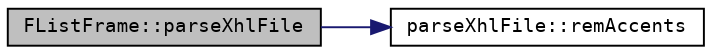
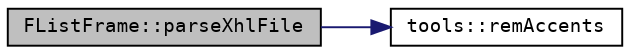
(547, 27) -> (507, 27)
